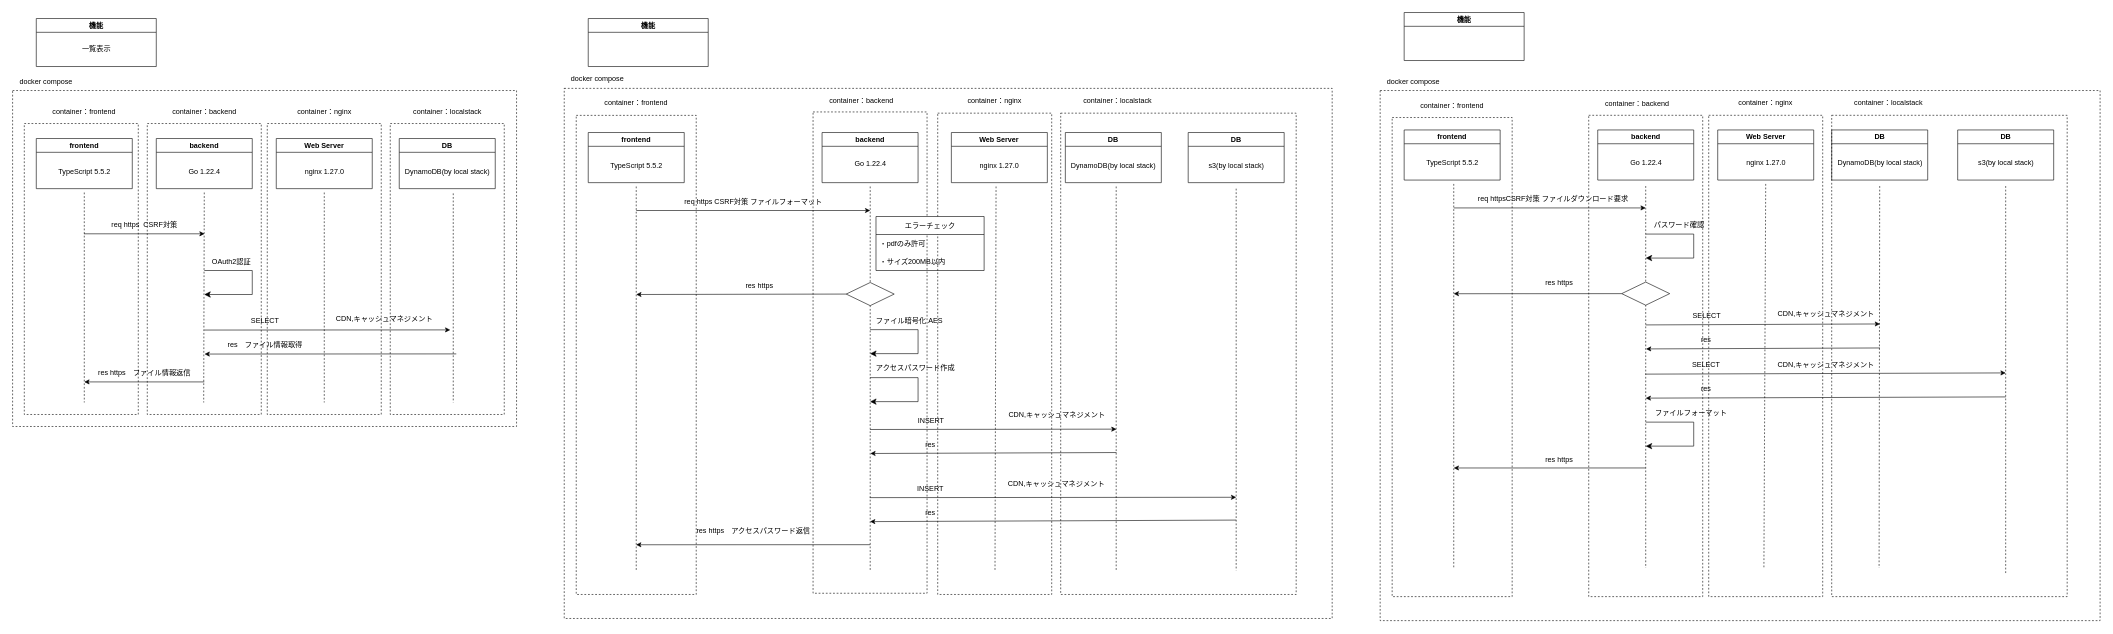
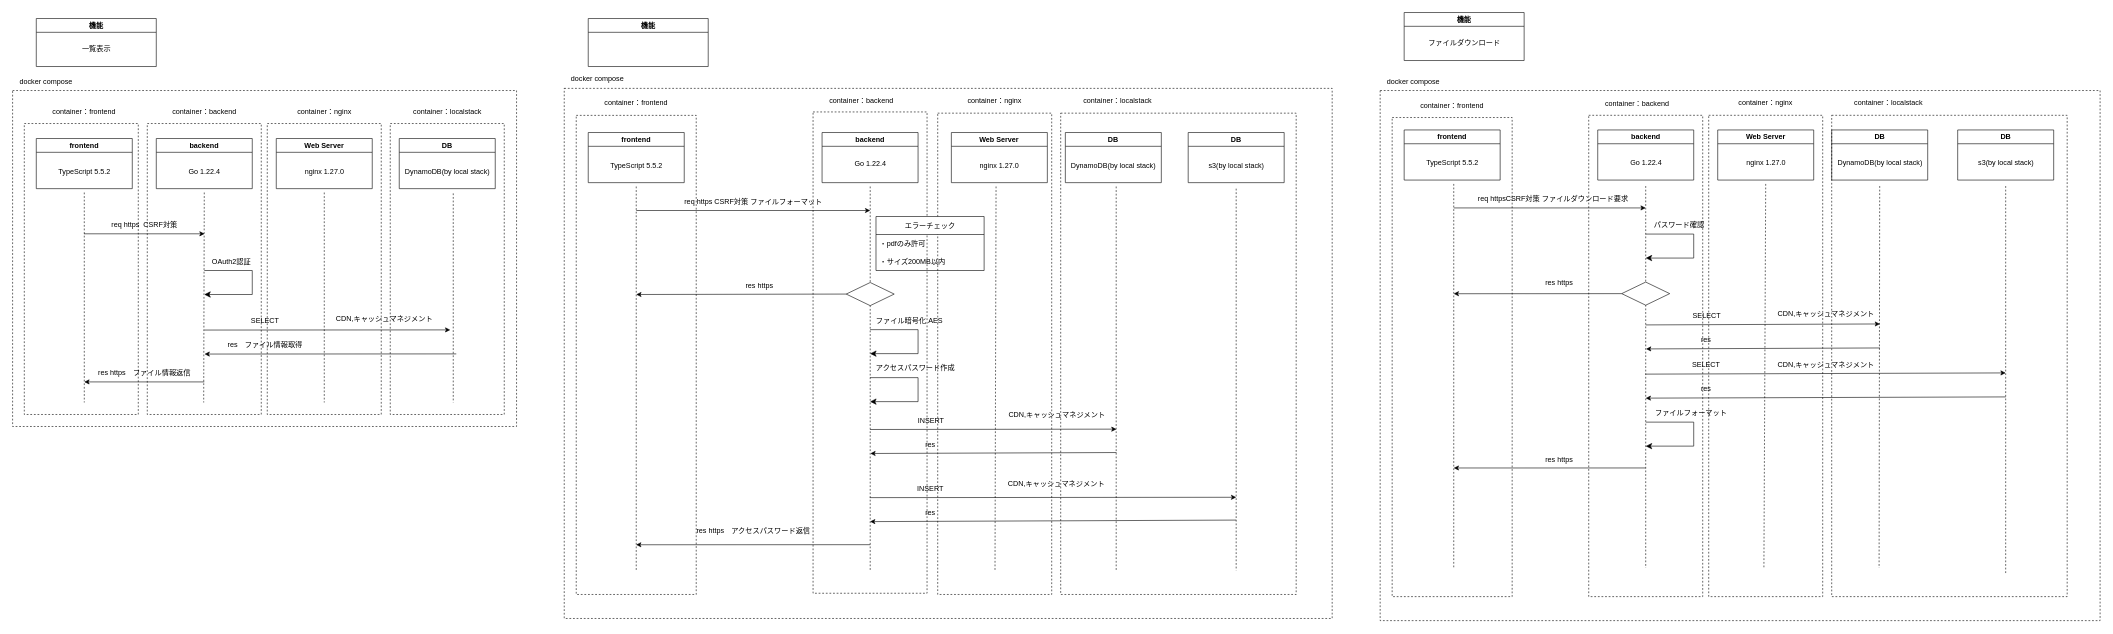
none -> (1464, 42)
